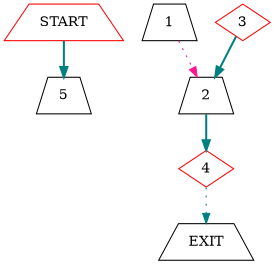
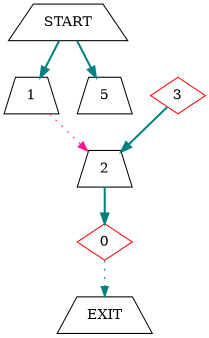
(64, 22) -> (68, 22)
none -> (52, 54)
(206, 169) -> (105, 242)
